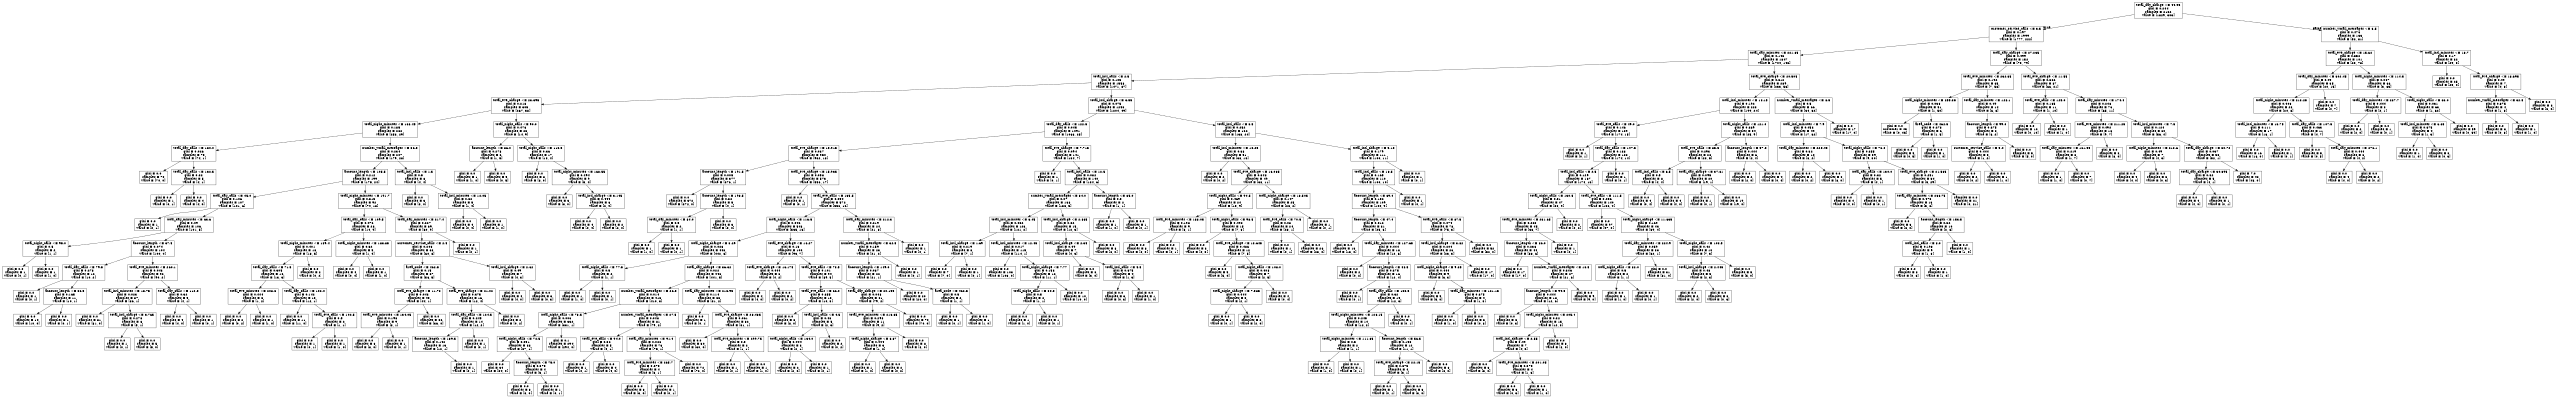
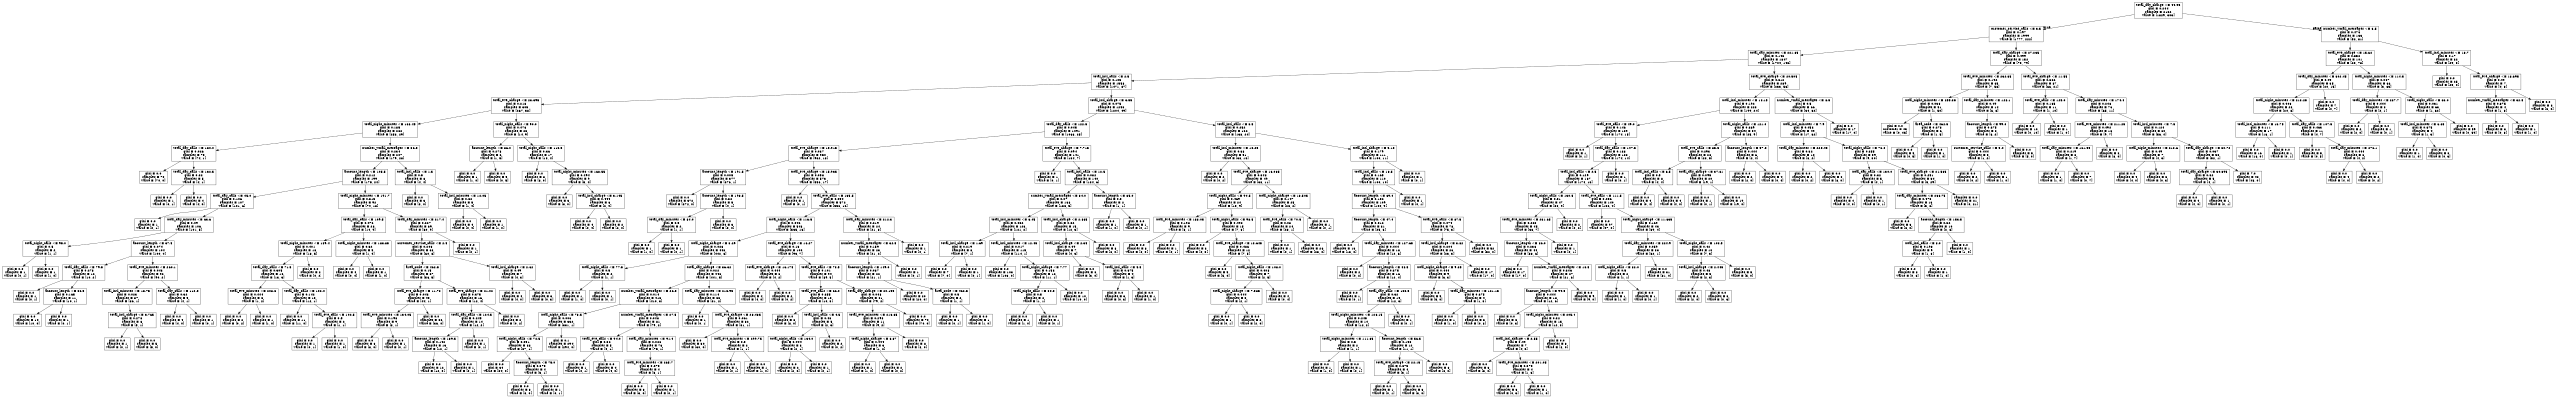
(90, 320) -> none
none -> (433, 368)
(693, 368) -> none
